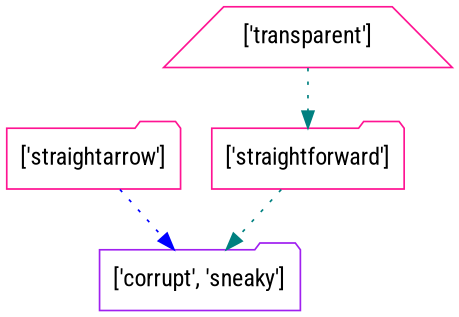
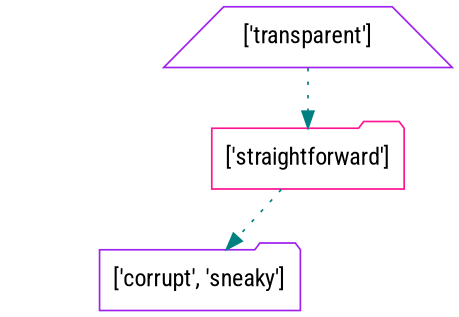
(308, 37) -> (308, 37)
(94, 159) -> none
